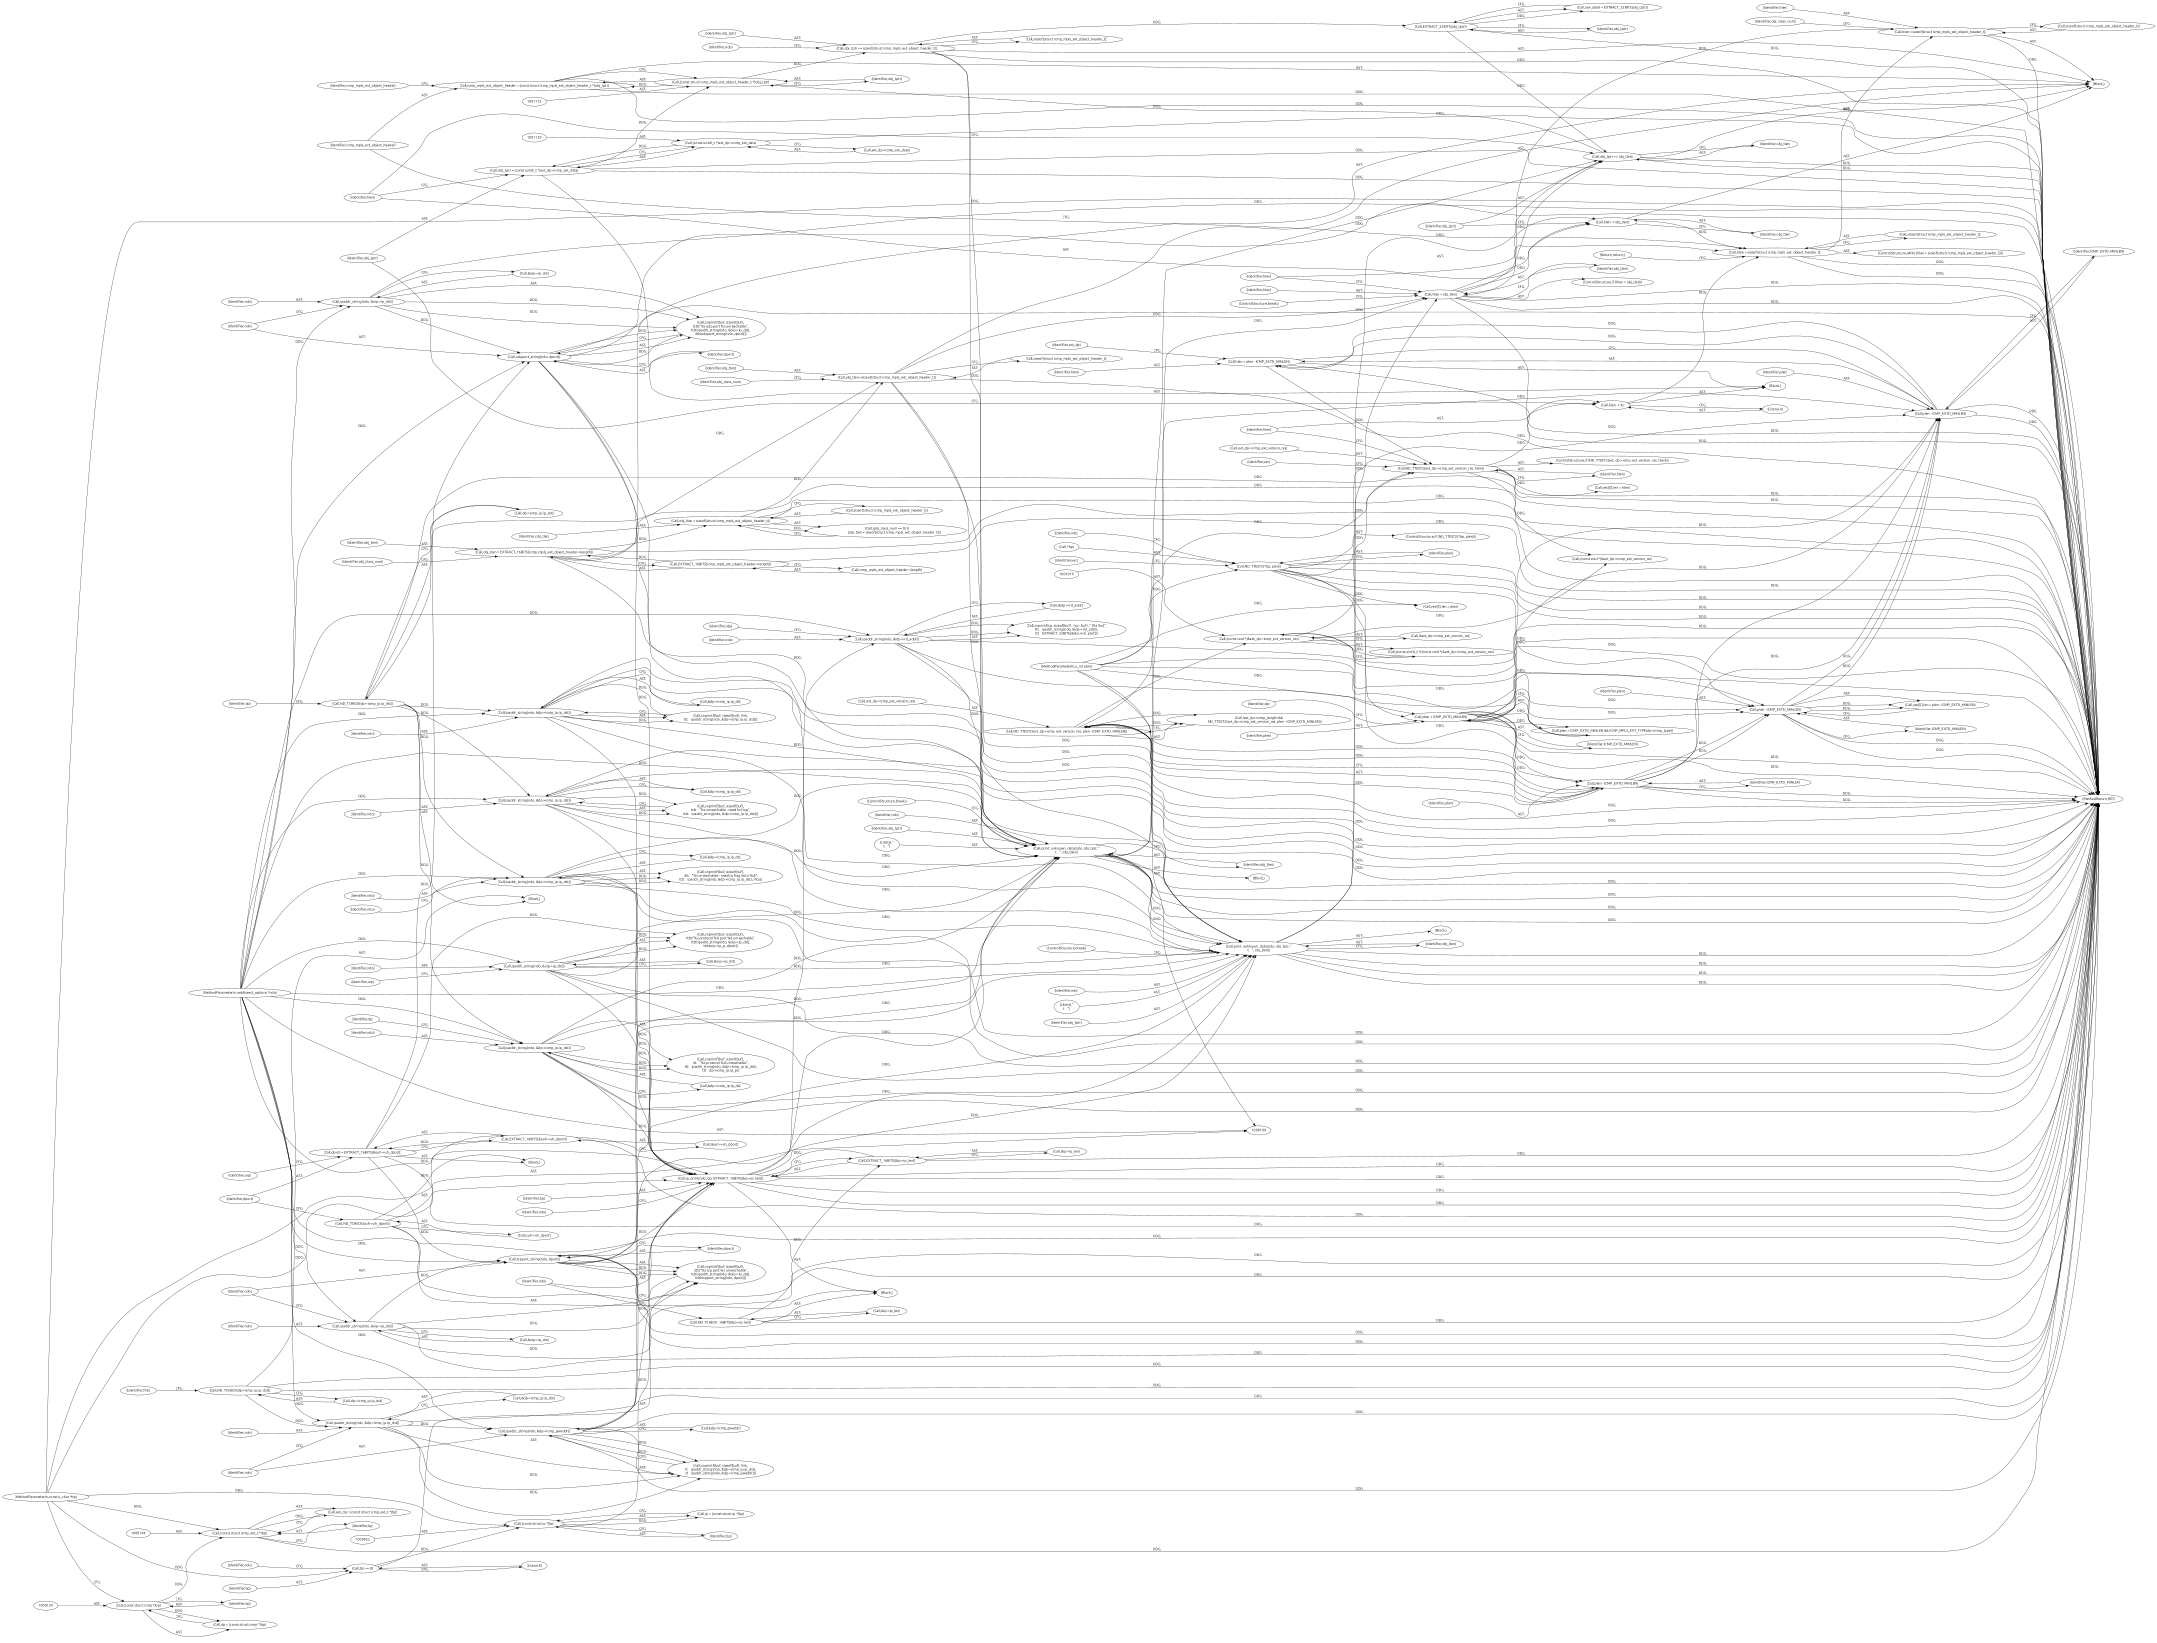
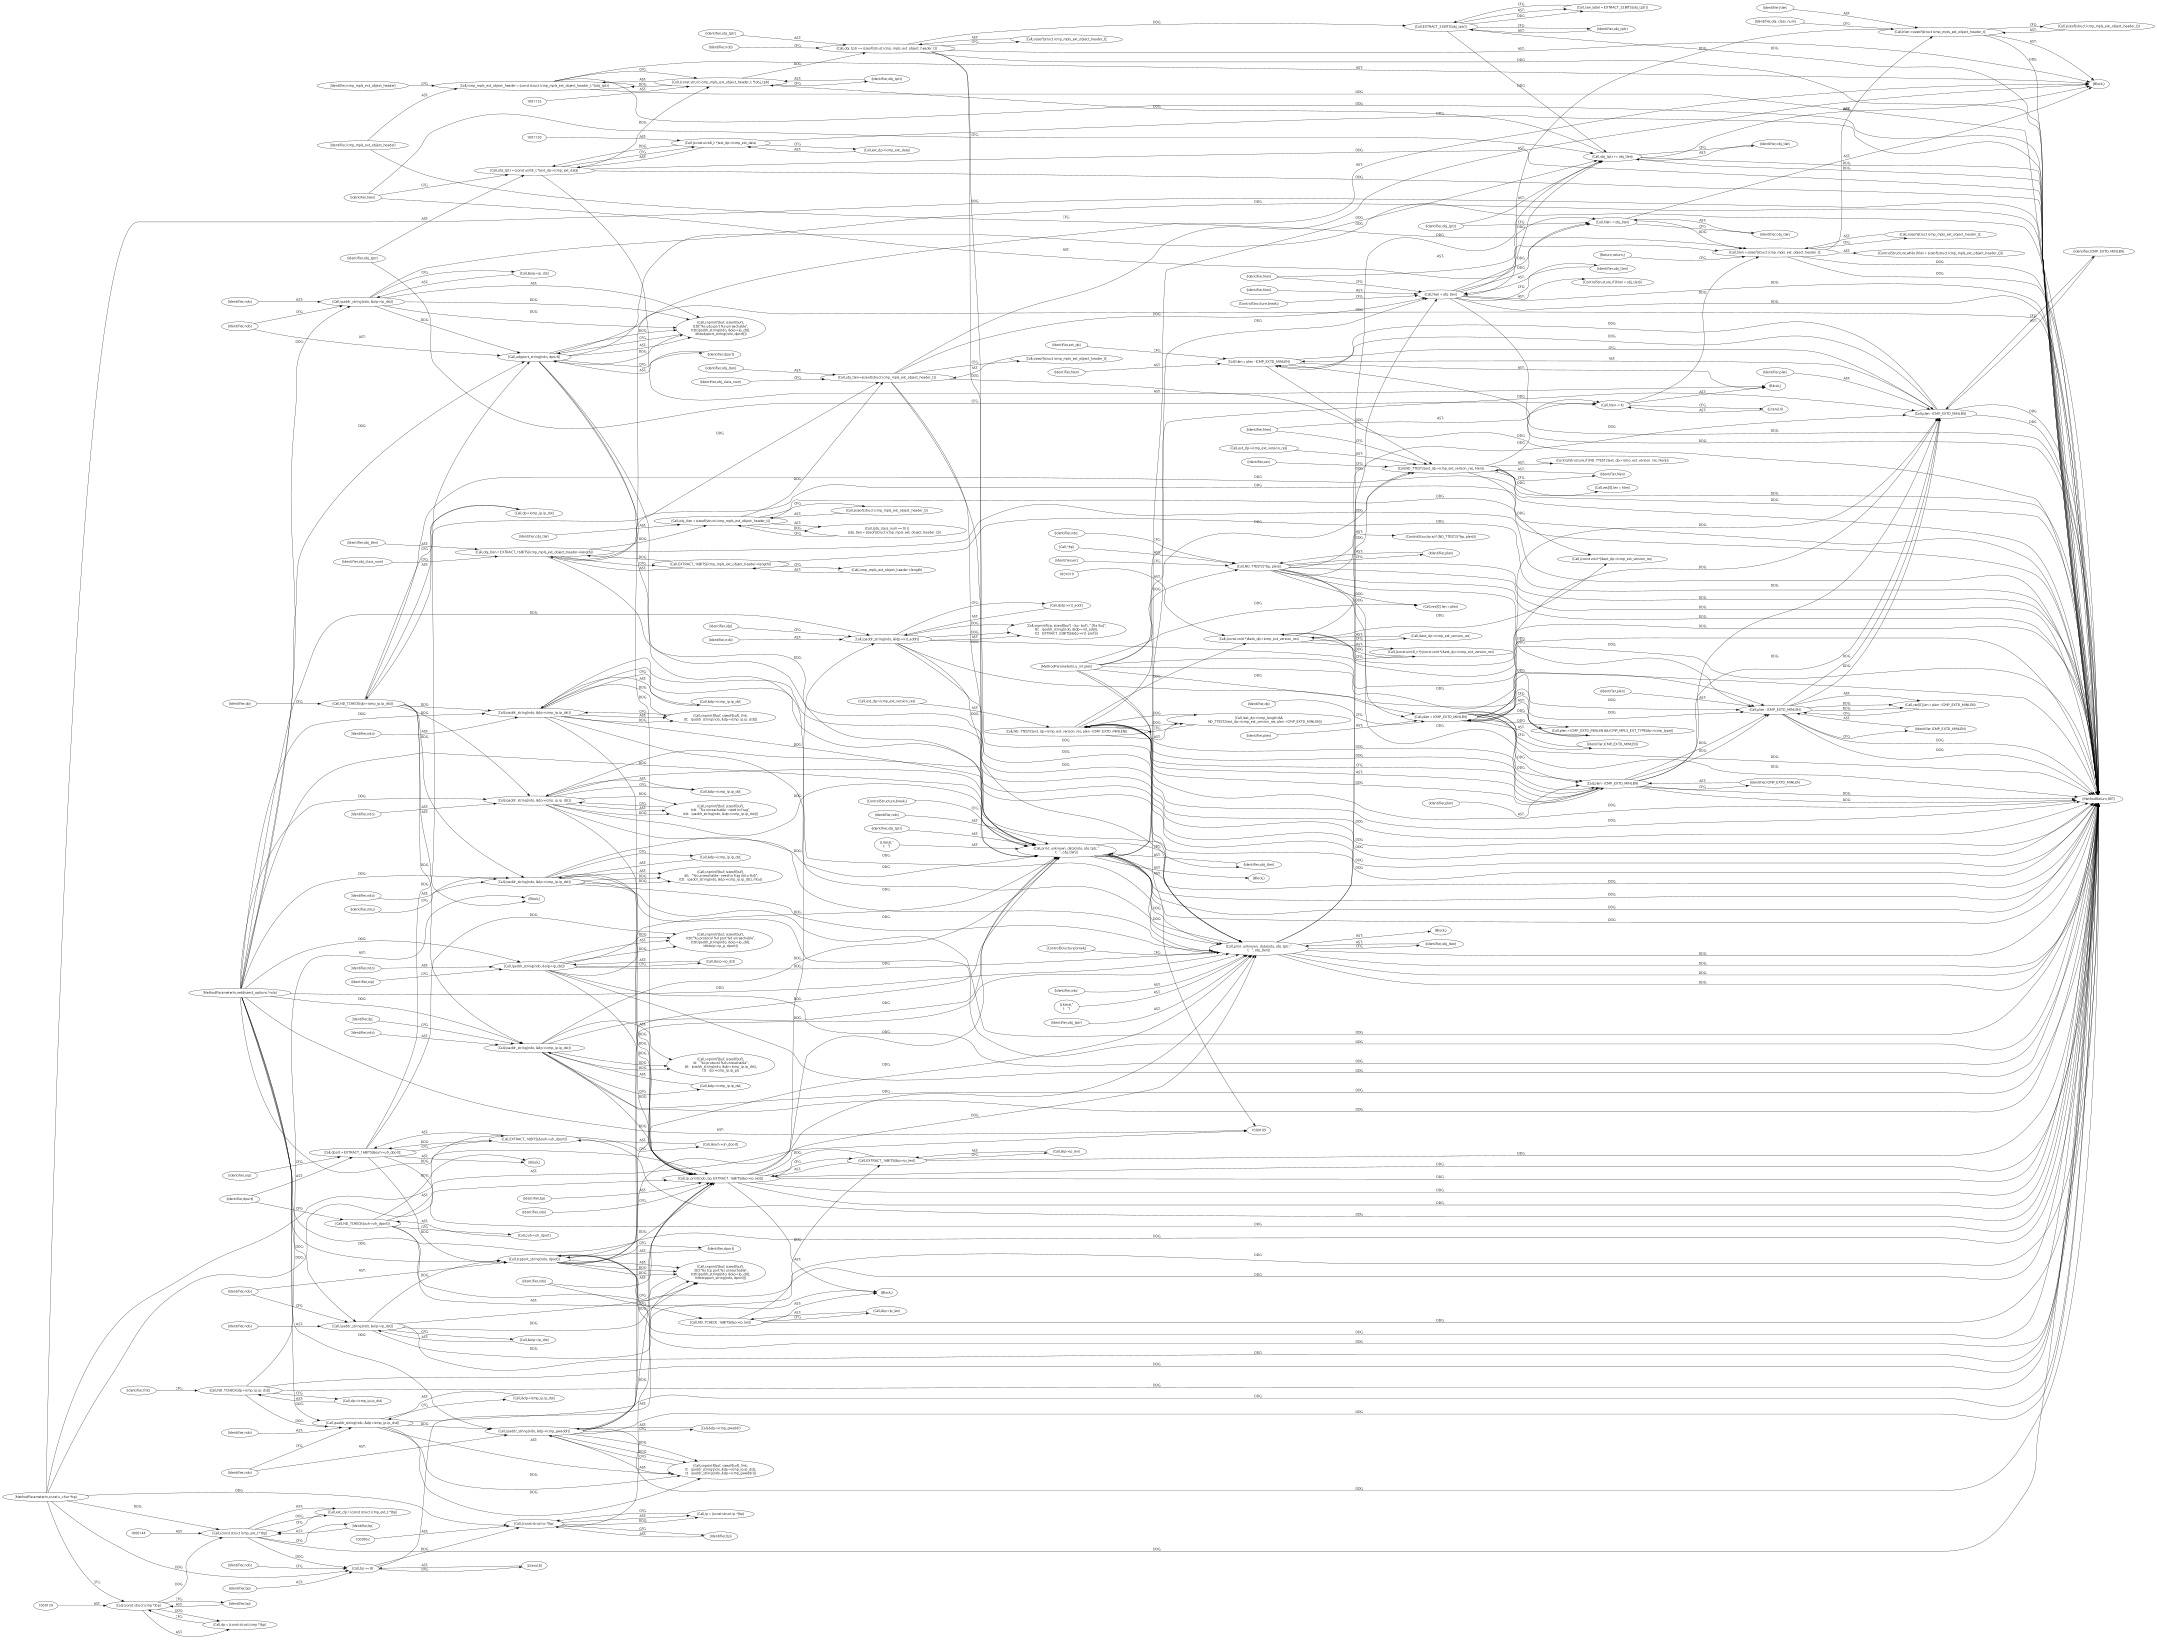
none -> (294, 1558)
